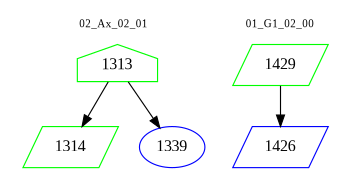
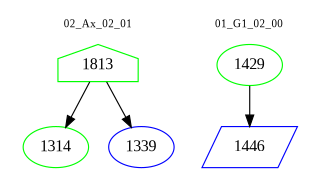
(117, 65) -> (98, 65)
(281, 65) -> (250, 65)
(71, 147) -> (56, 147)
(281, 147) -> (250, 147)
